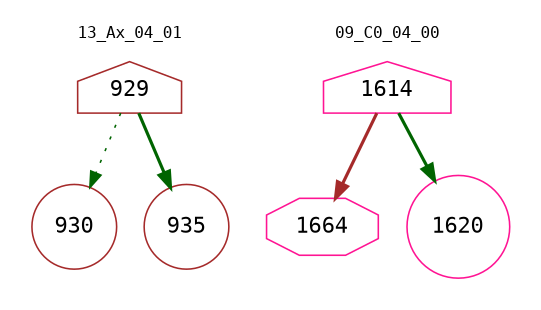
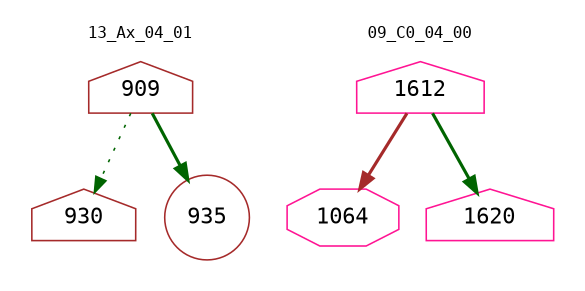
(130, 90) -> (141, 90)
(387, 90) -> (420, 90)
(74, 227) -> (84, 218)
(322, 227) -> (343, 218)
(458, 227) -> (490, 218)
